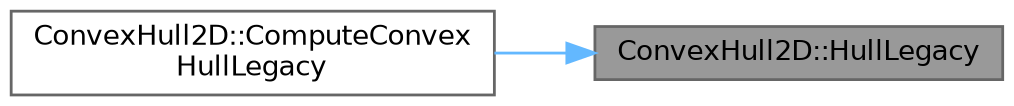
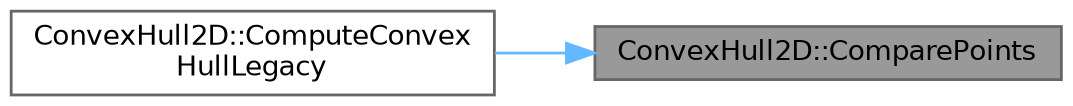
(799, 53) -> (828, 53)
